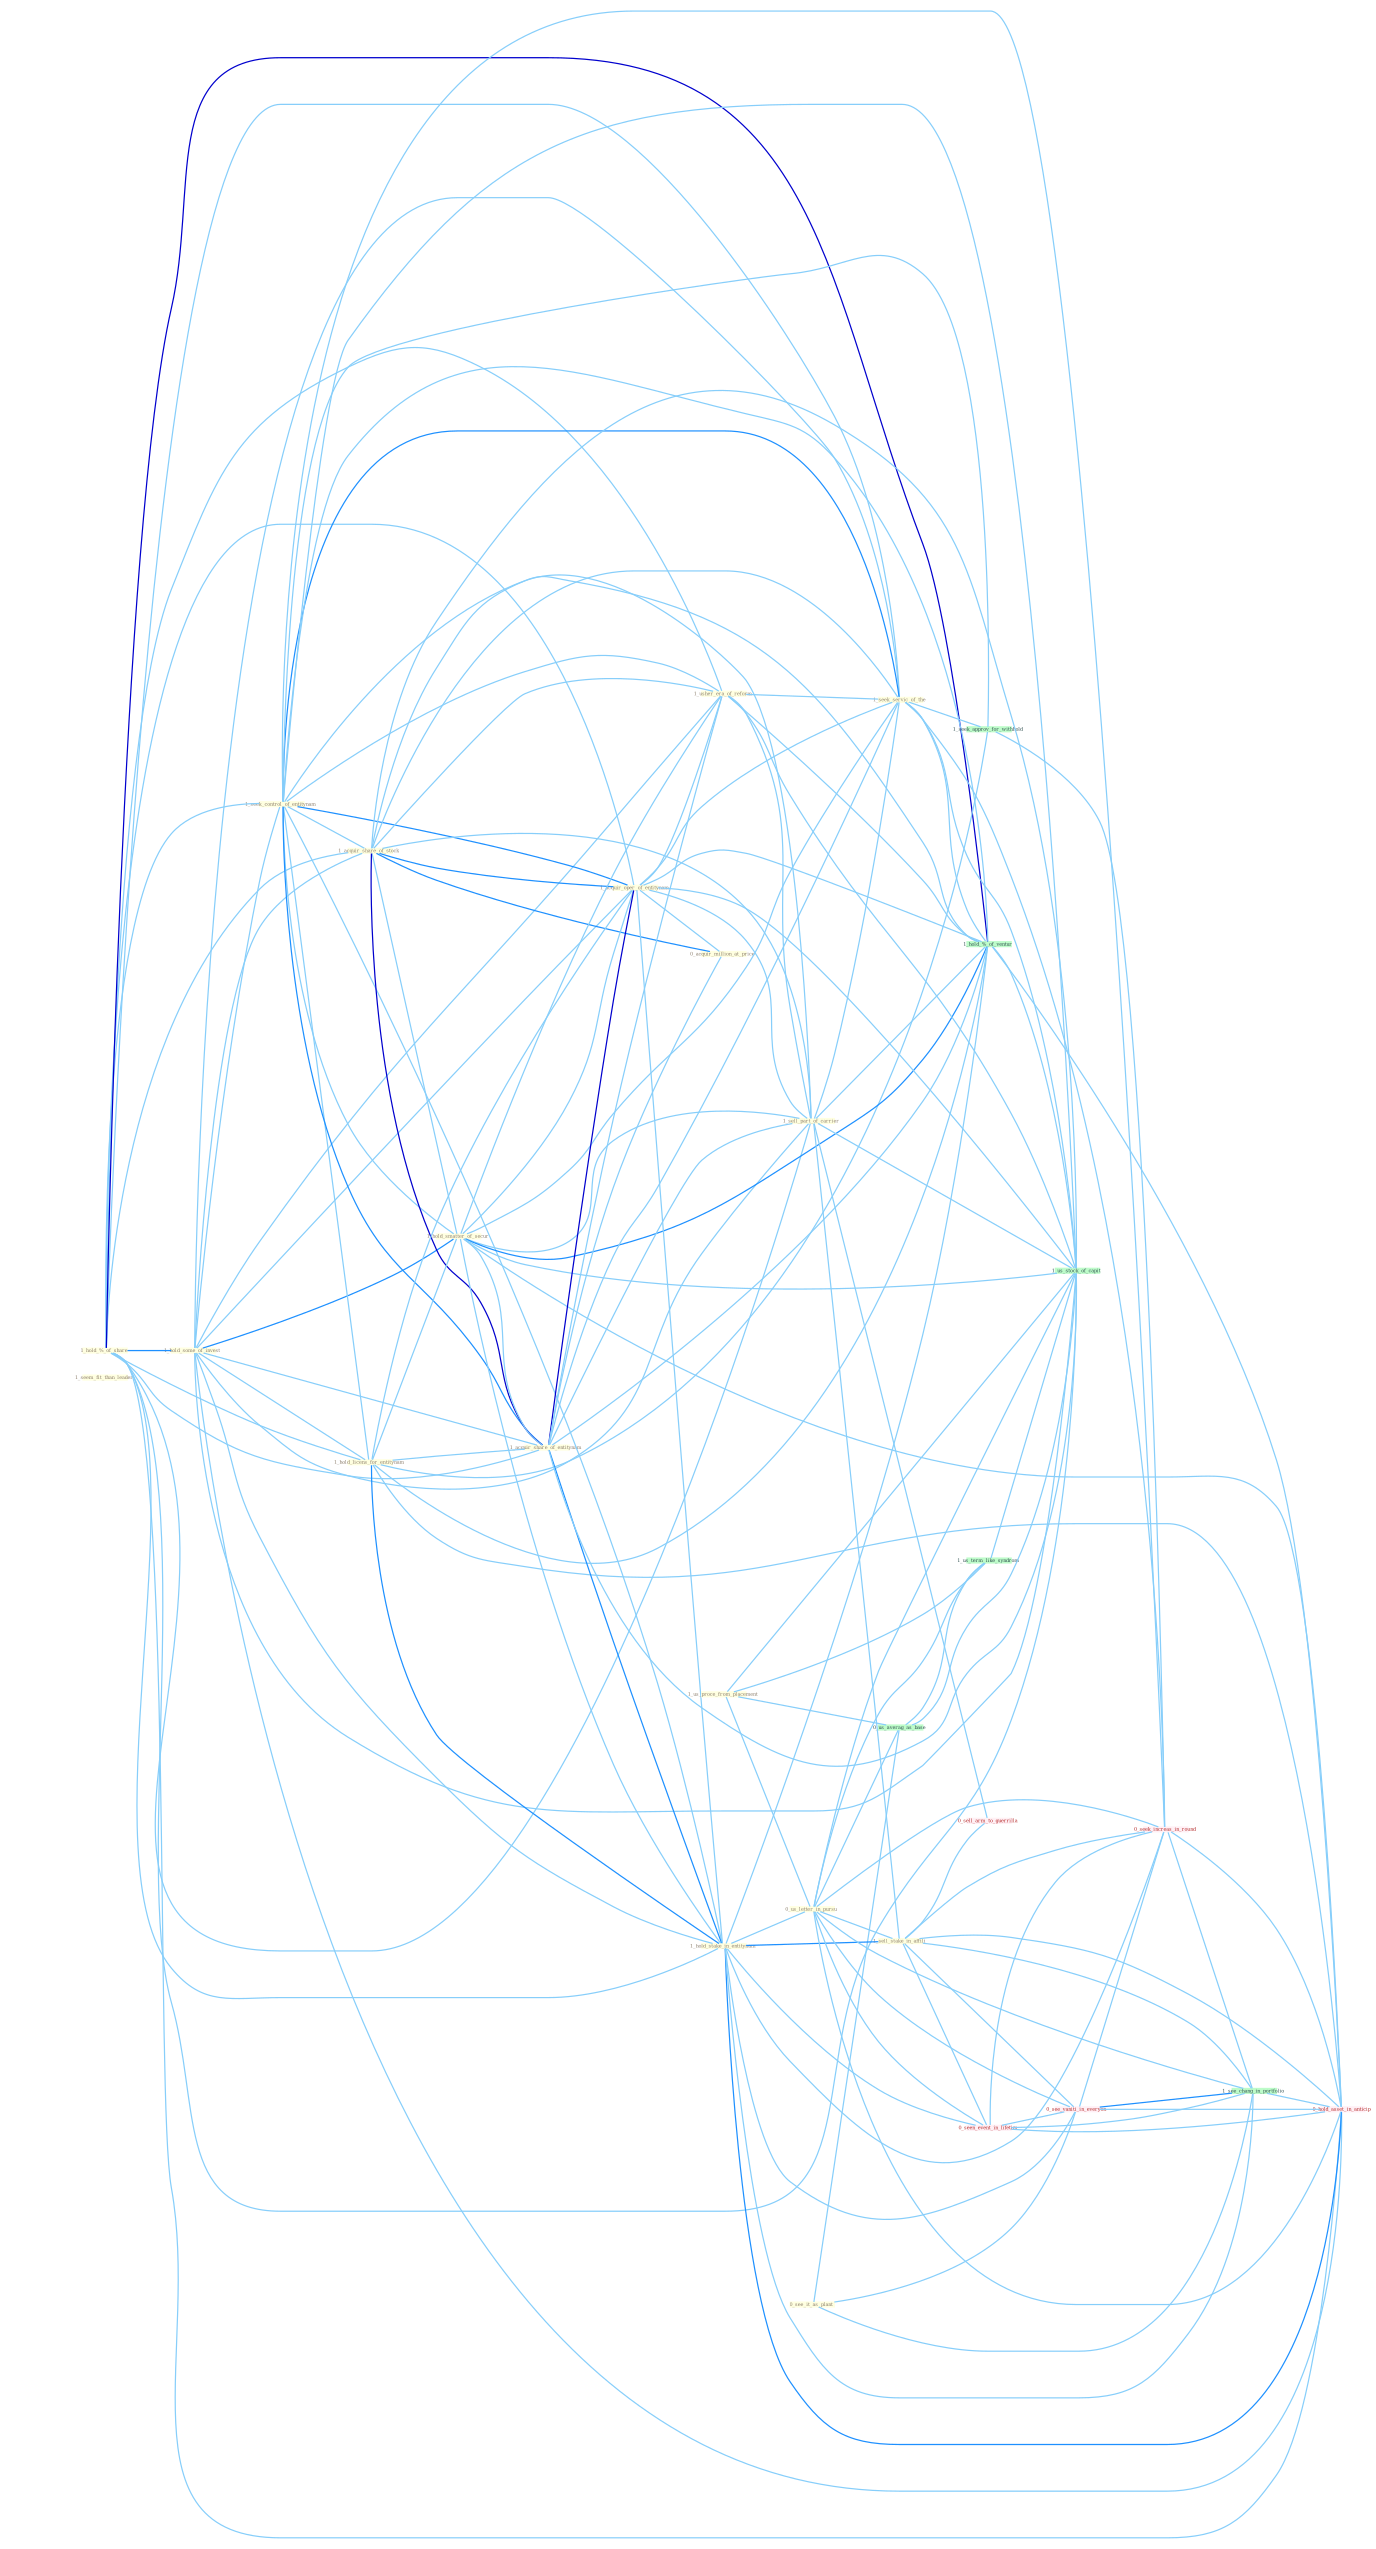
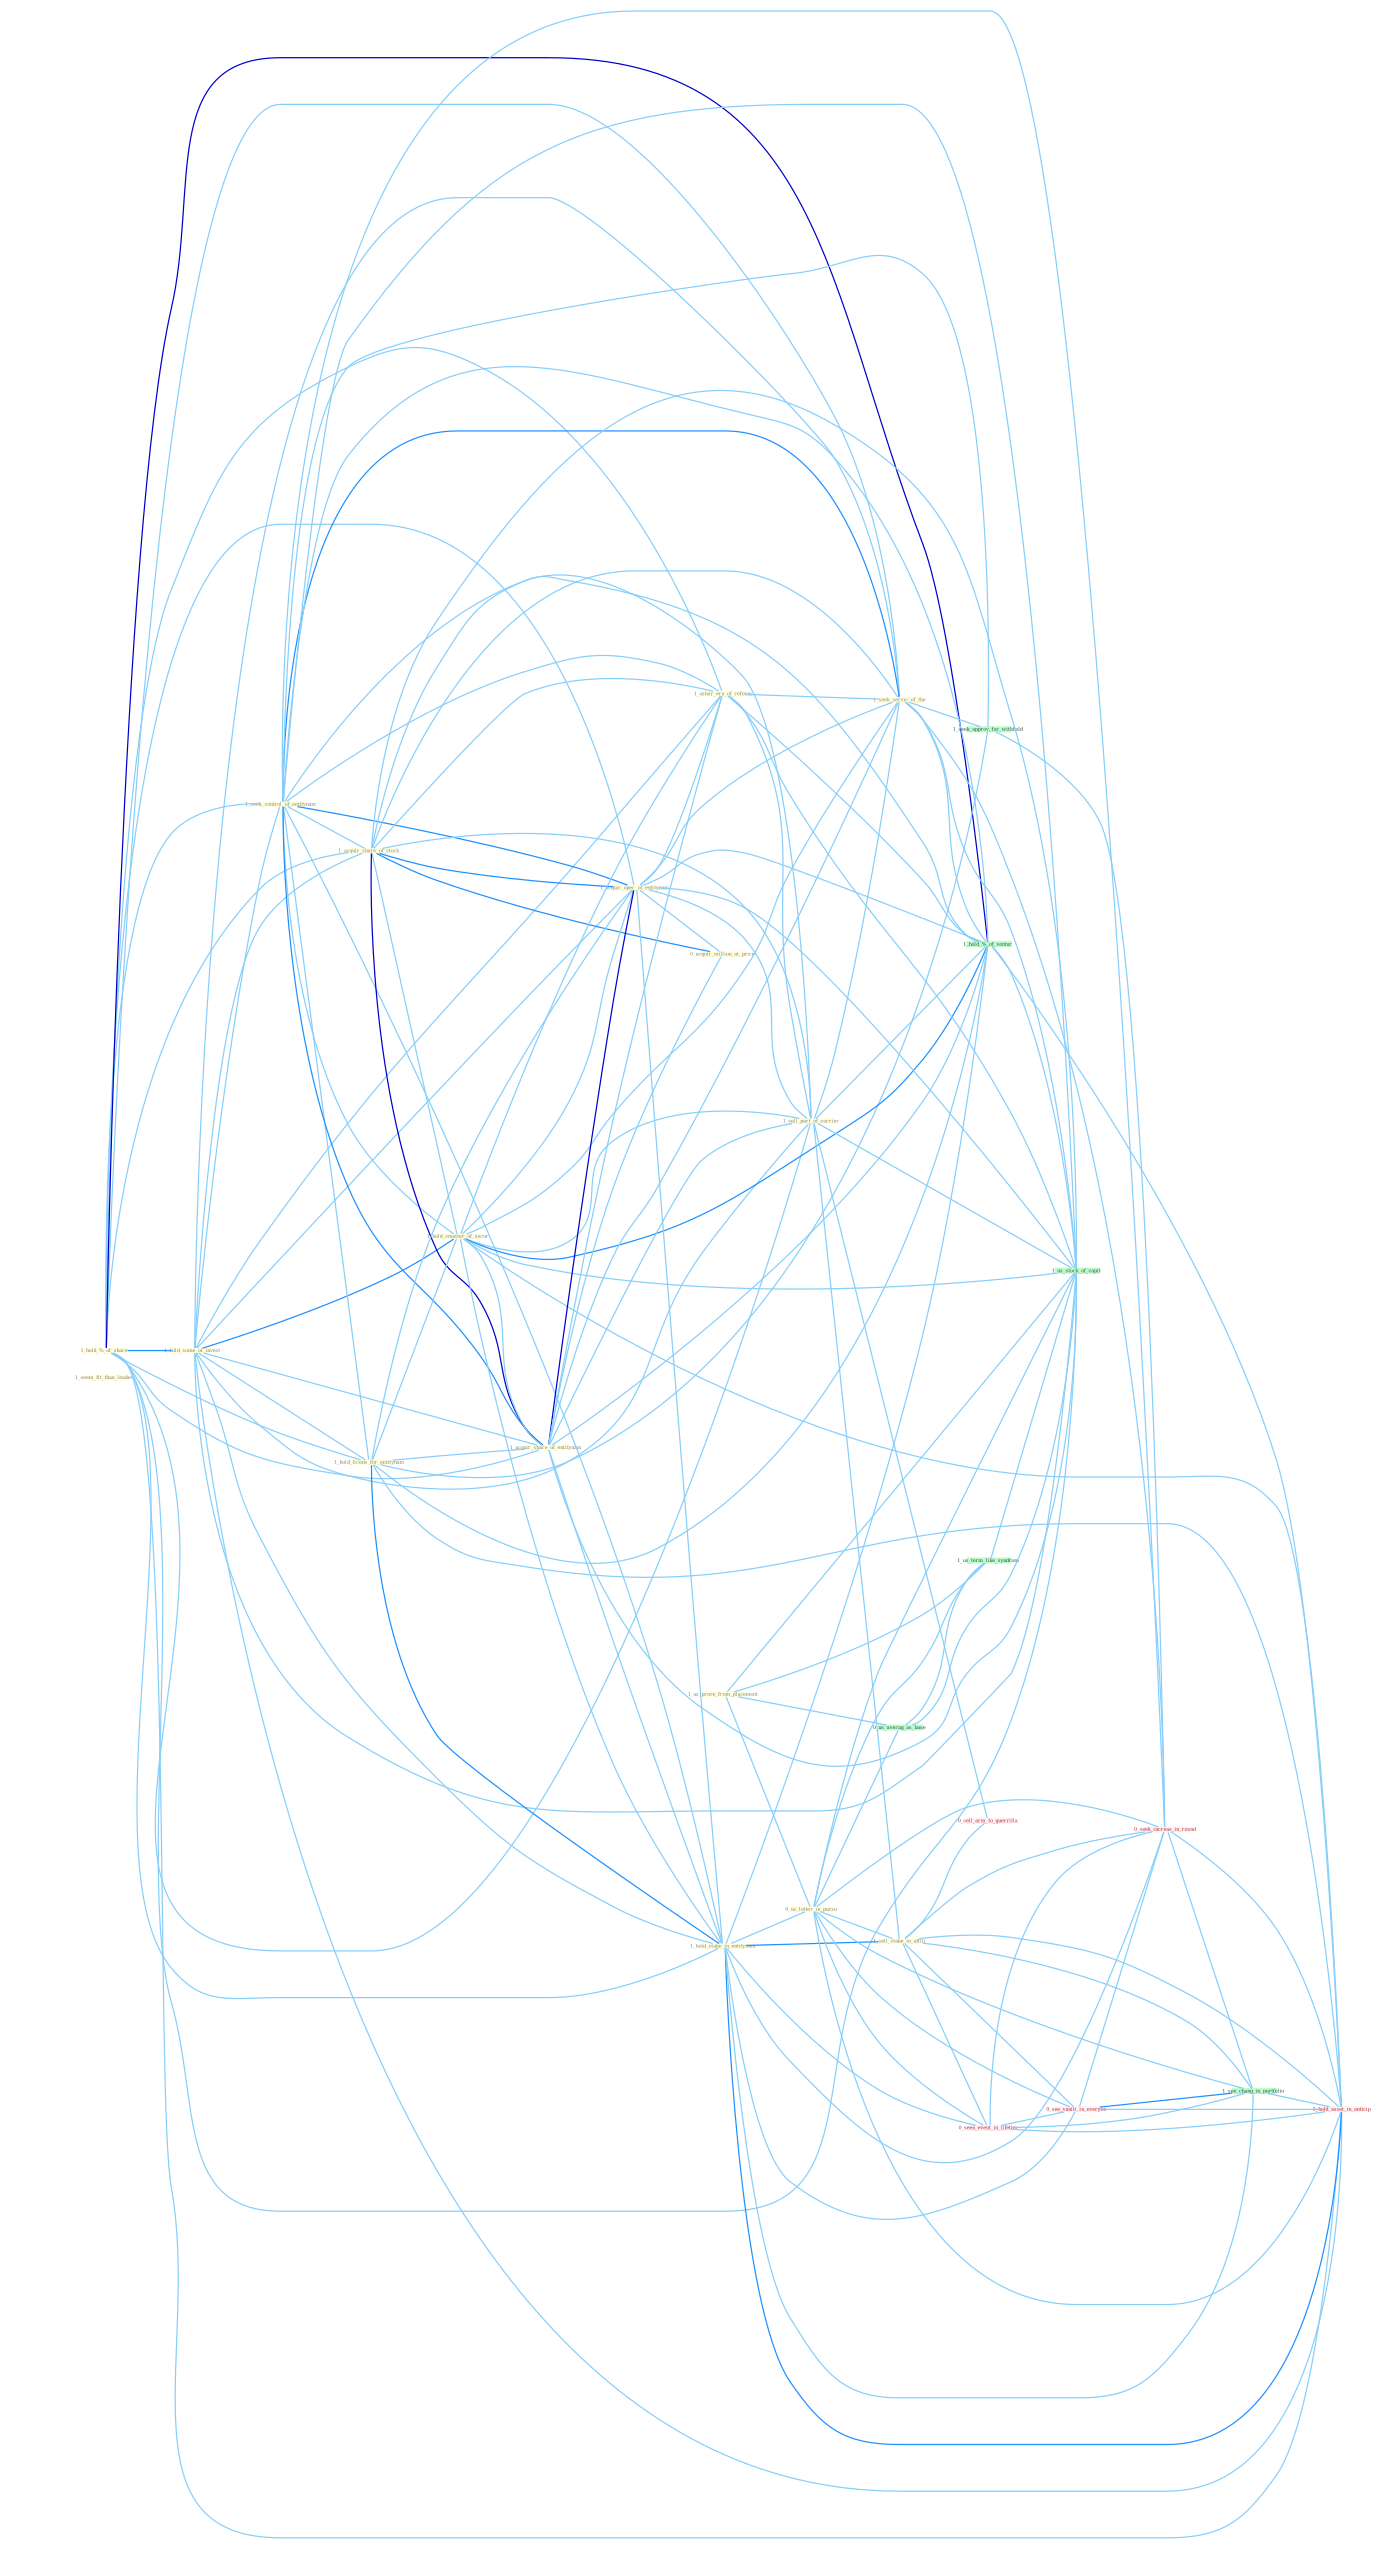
(633, 1697) -> (633, 1697)
(812, 2305) -> none
